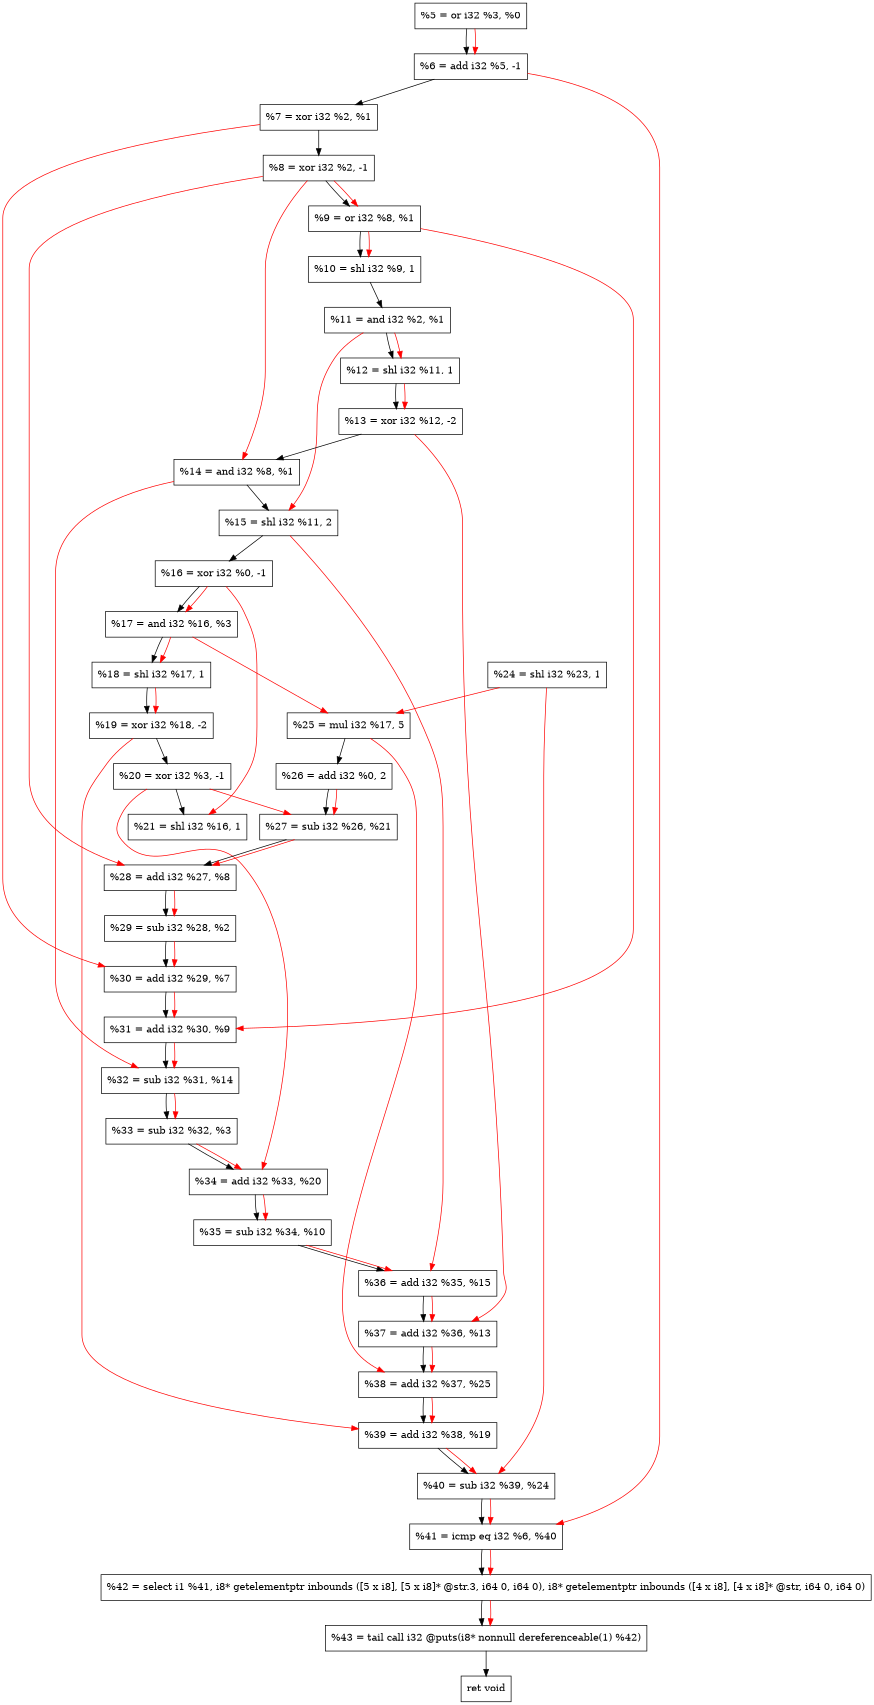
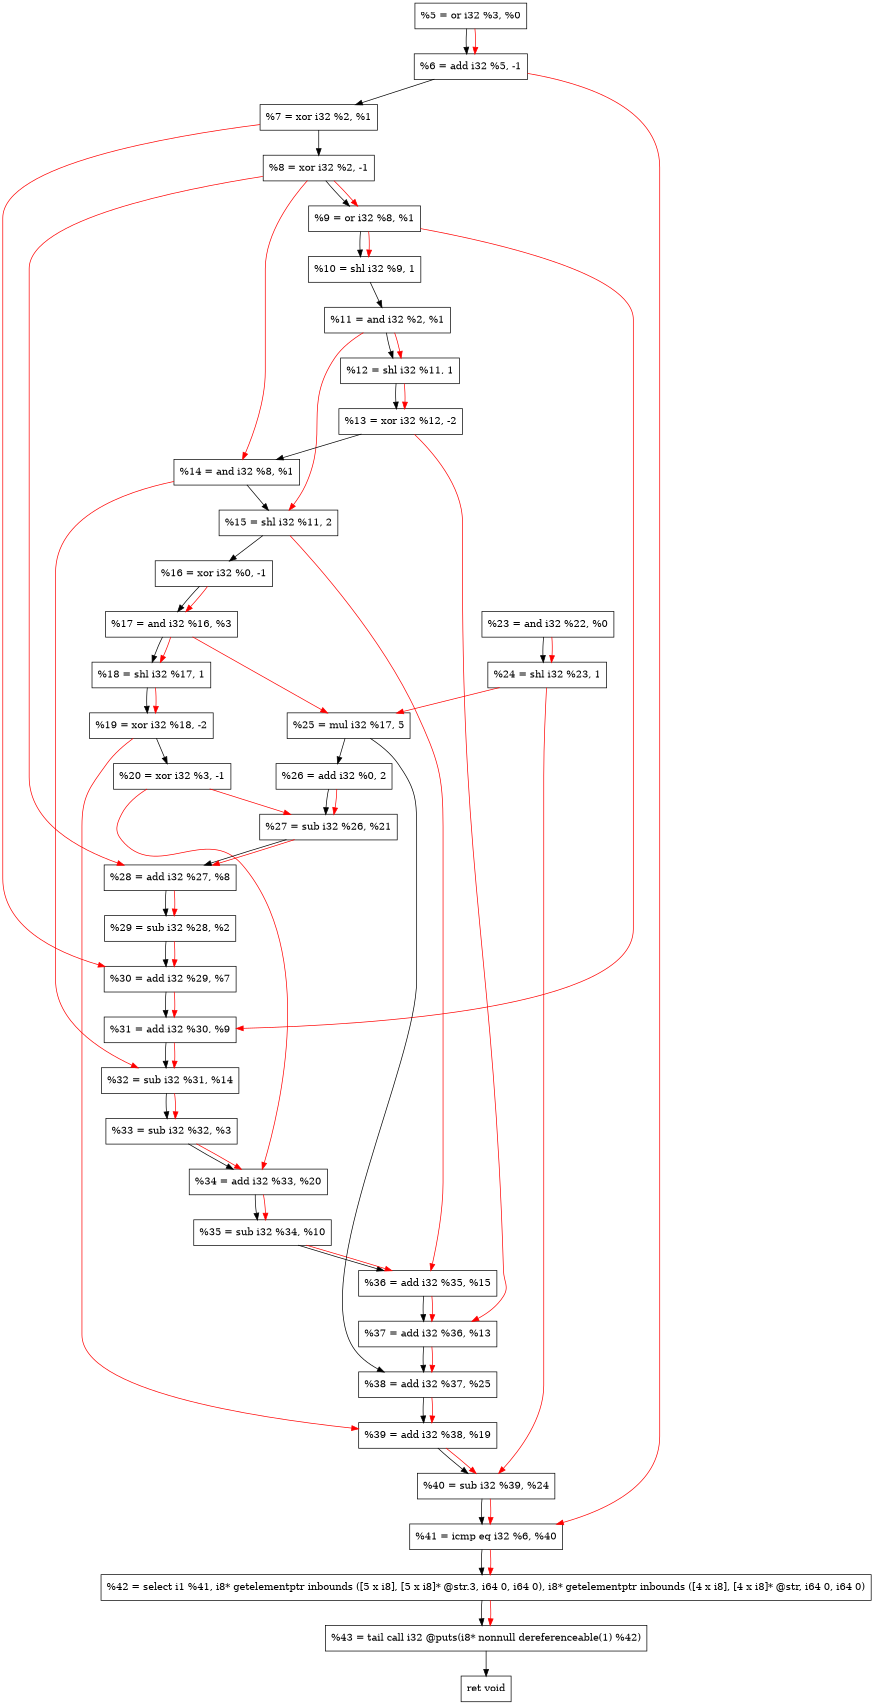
none -> (548, 624)
(188, 827) -> none
(402, 1055) -> (402, 1055)
